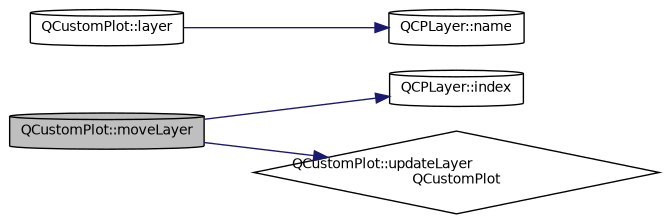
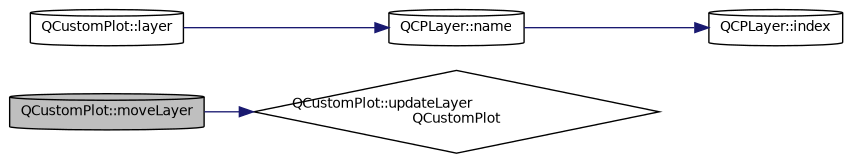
(290, 109) -> (609, 28)
